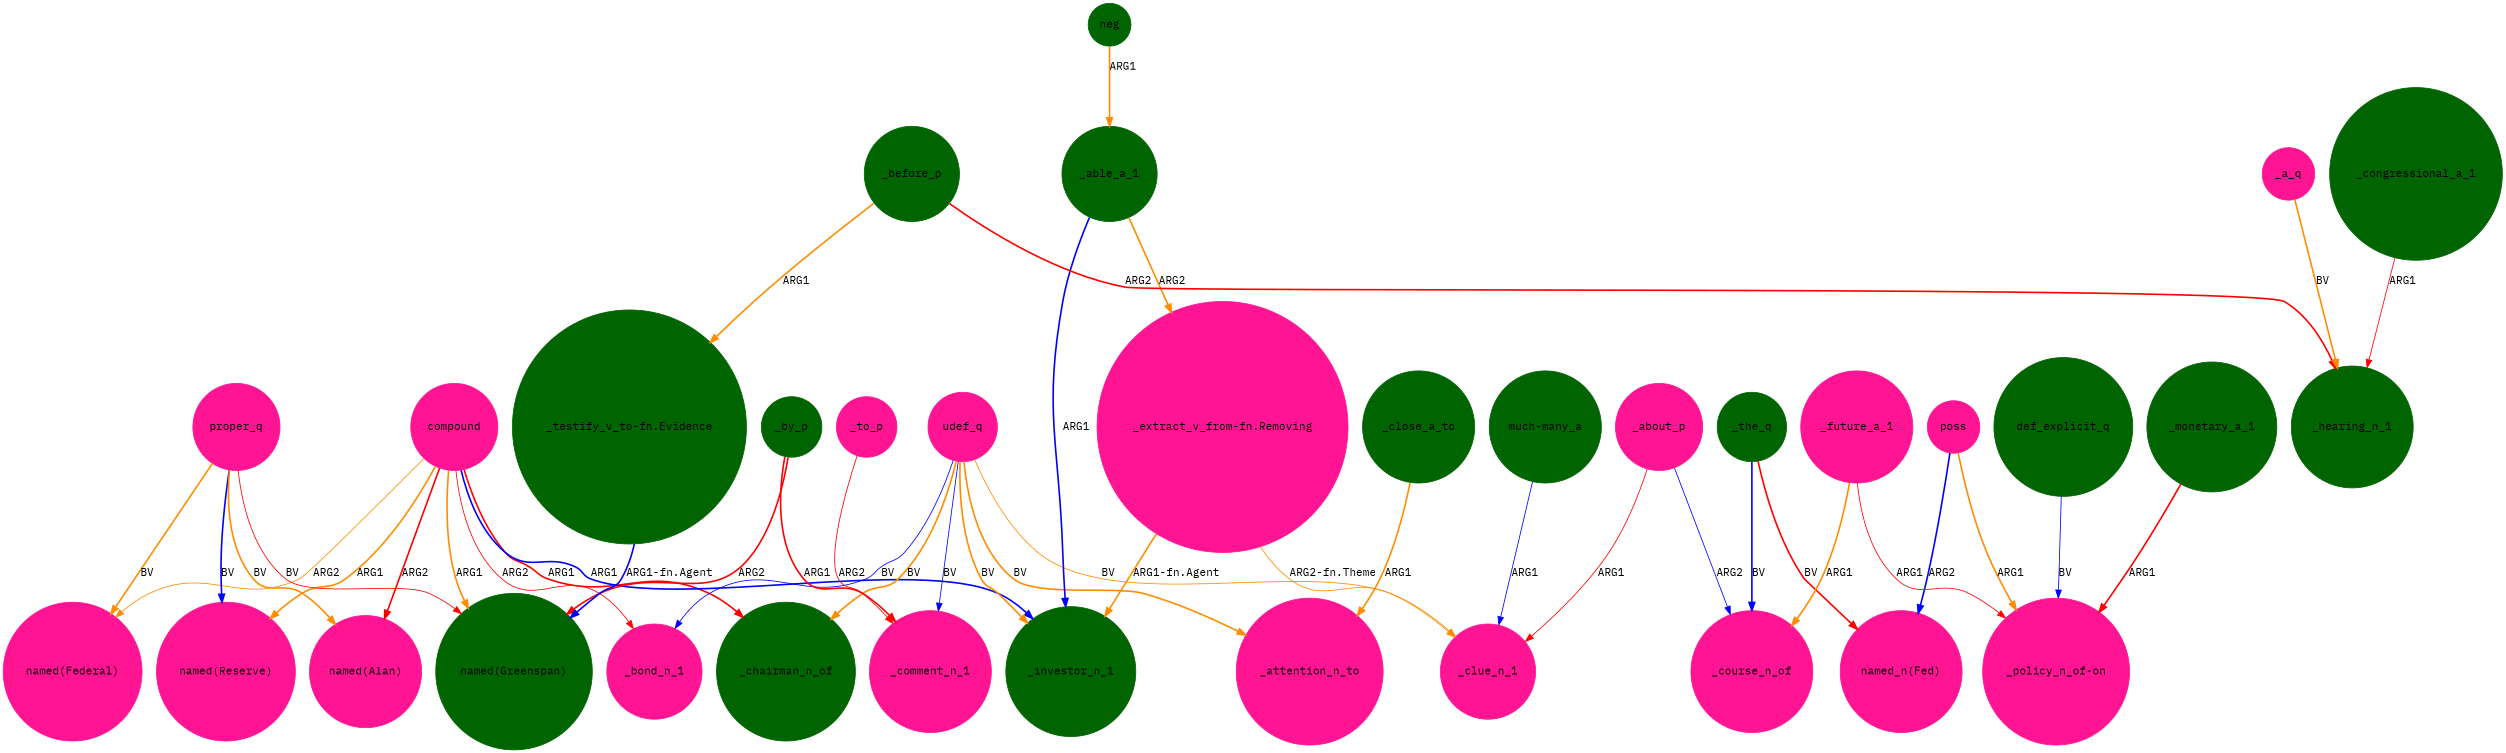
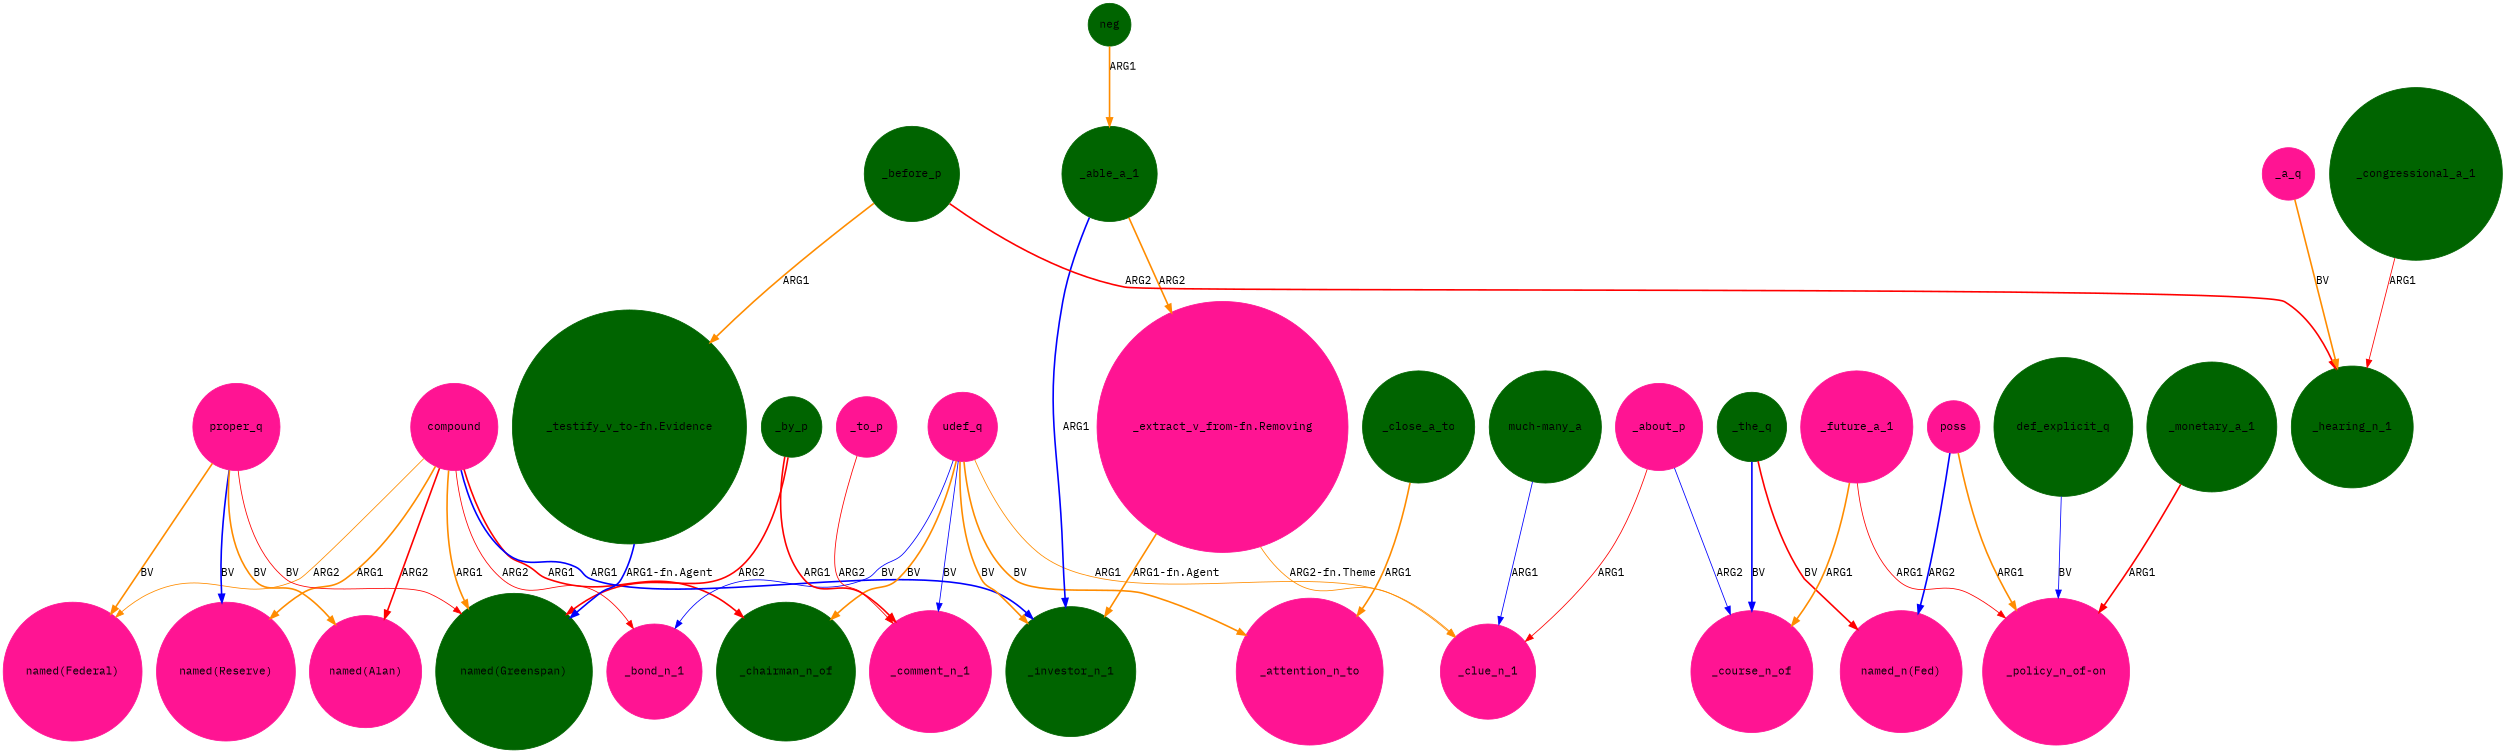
(1108, 573) -> (1108, 573)
